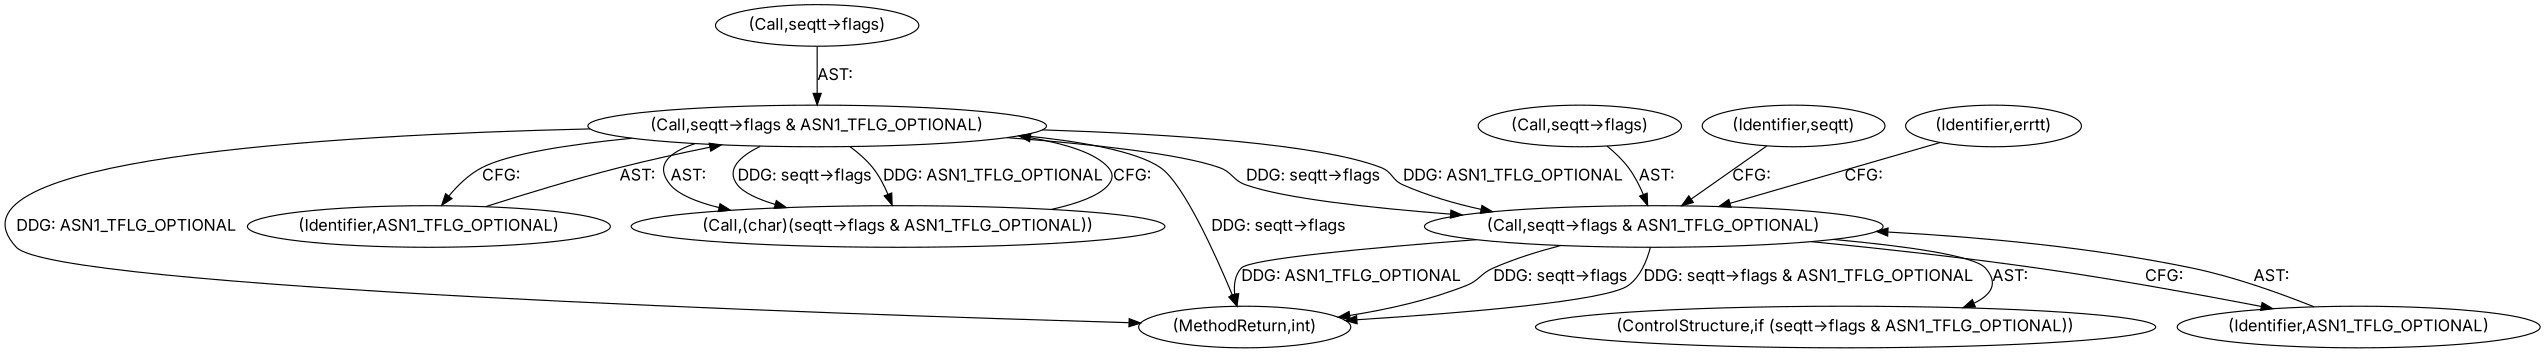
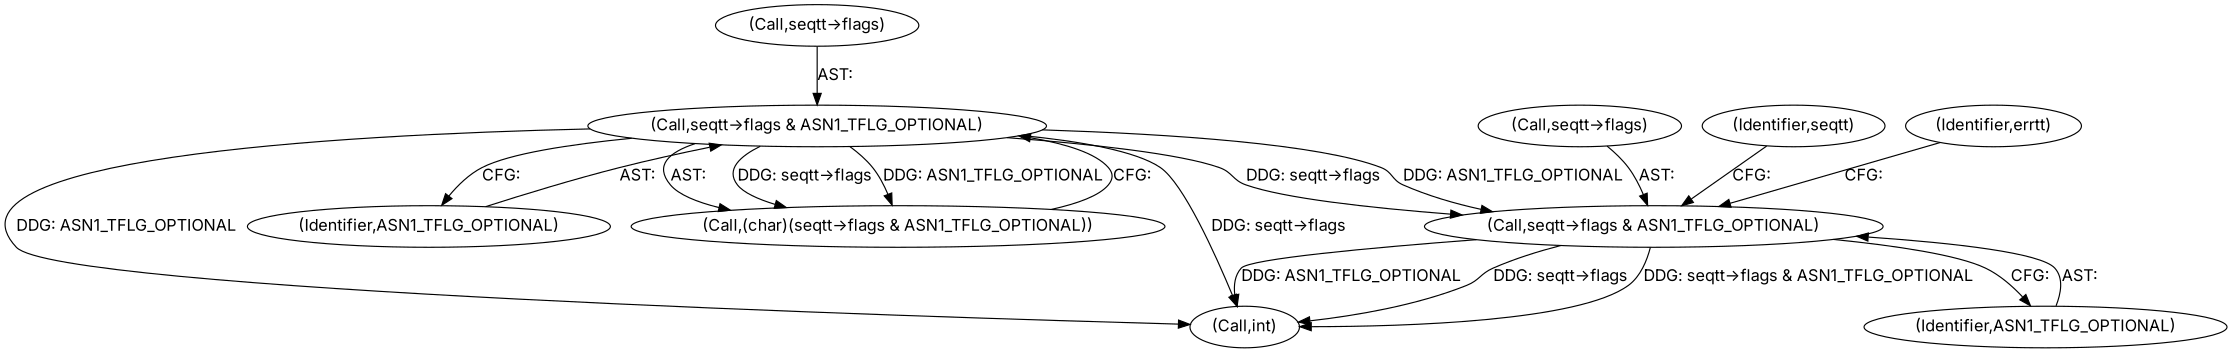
(1245, 327) -> (1245, 327)
(1846, 327) -> none
